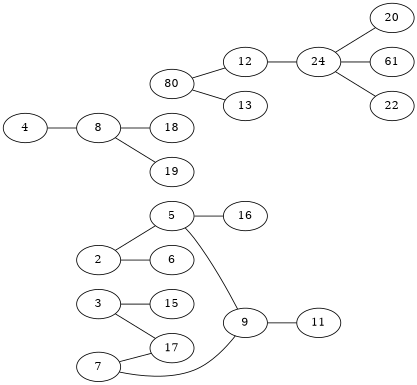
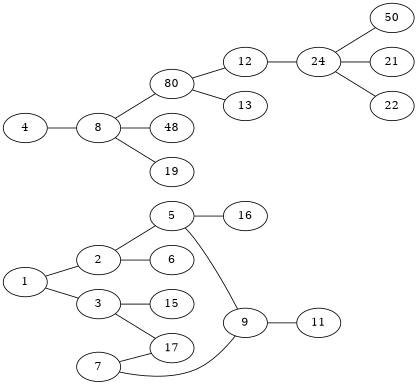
(392, 18) -> (392, 18)
(392, 62) -> (392, 62)
none -> (135, 106)
(172, 128) -> (172, 128)
none -> (25, 282)
